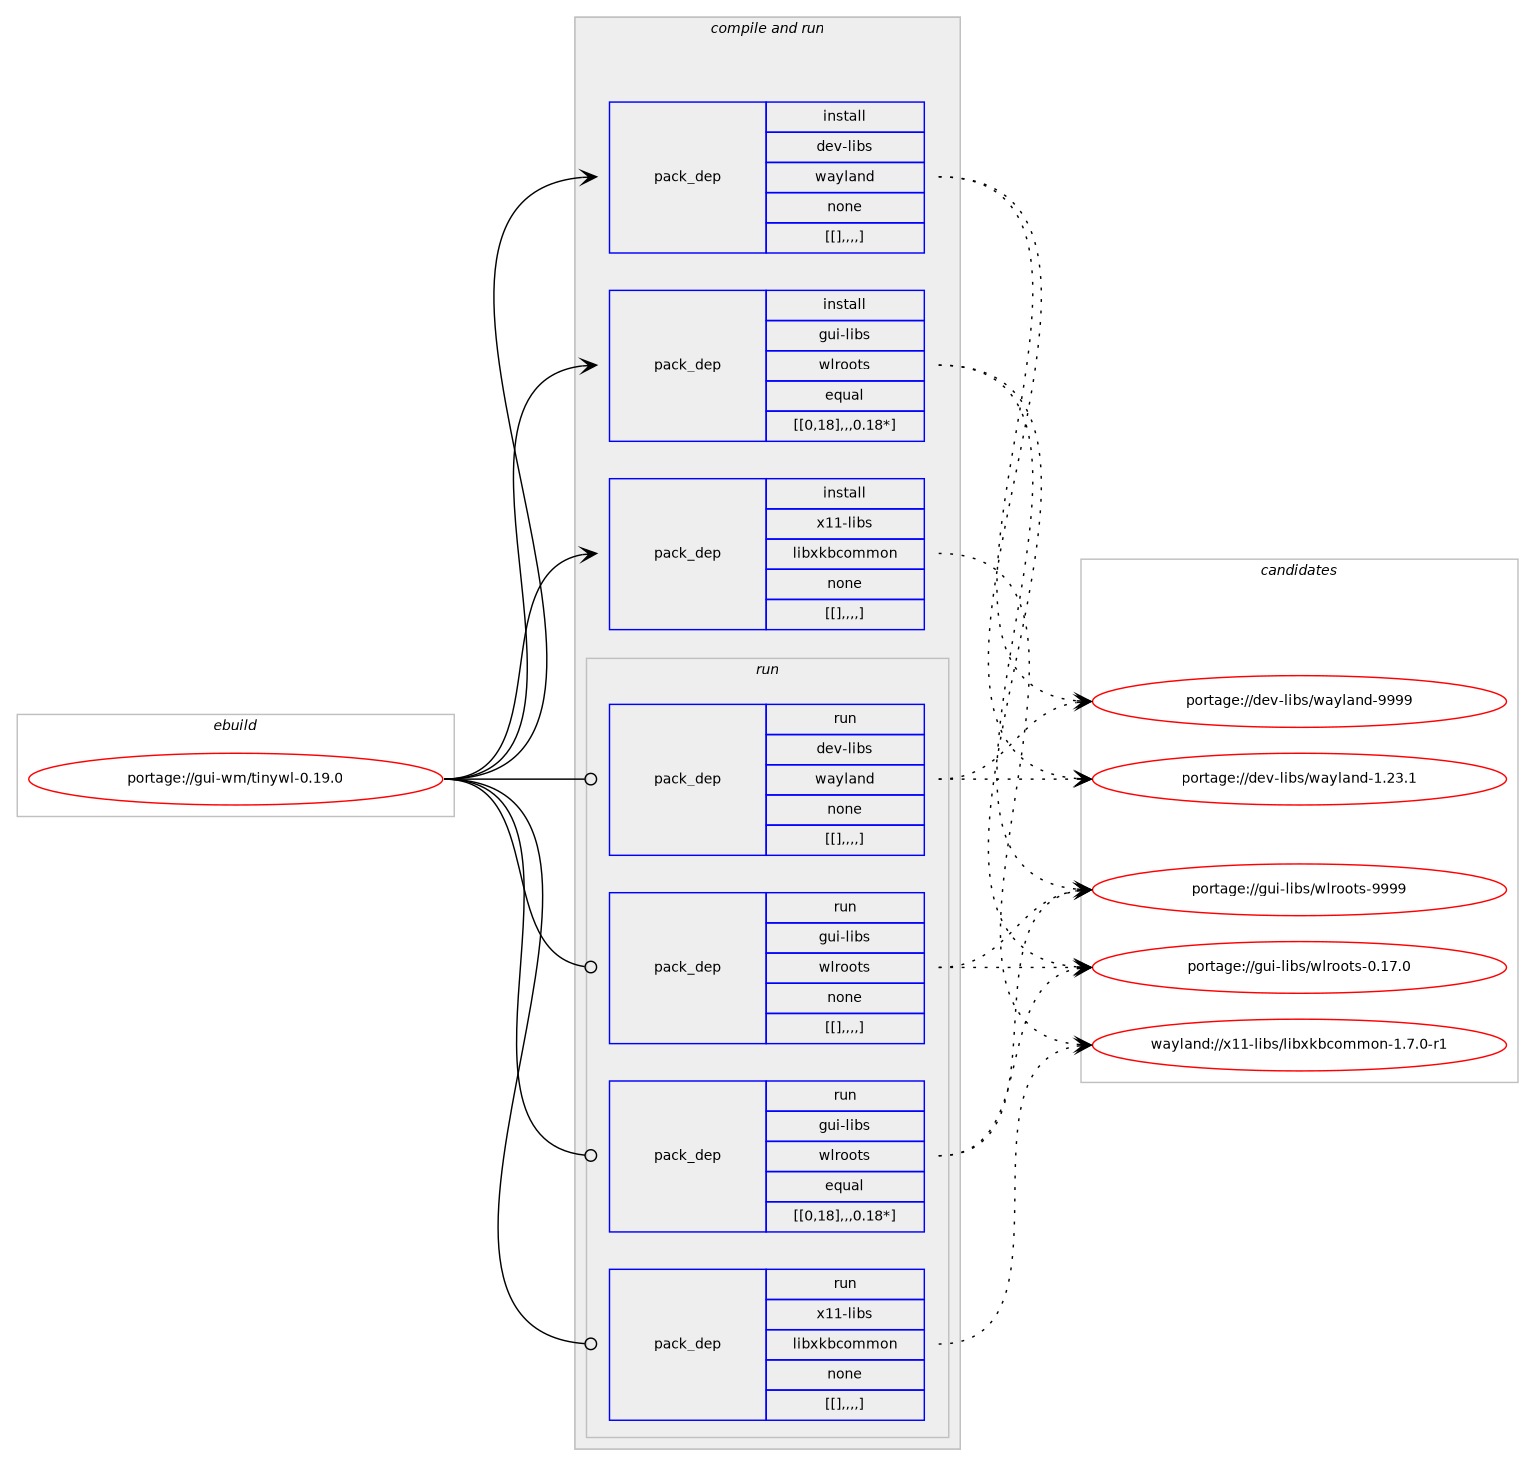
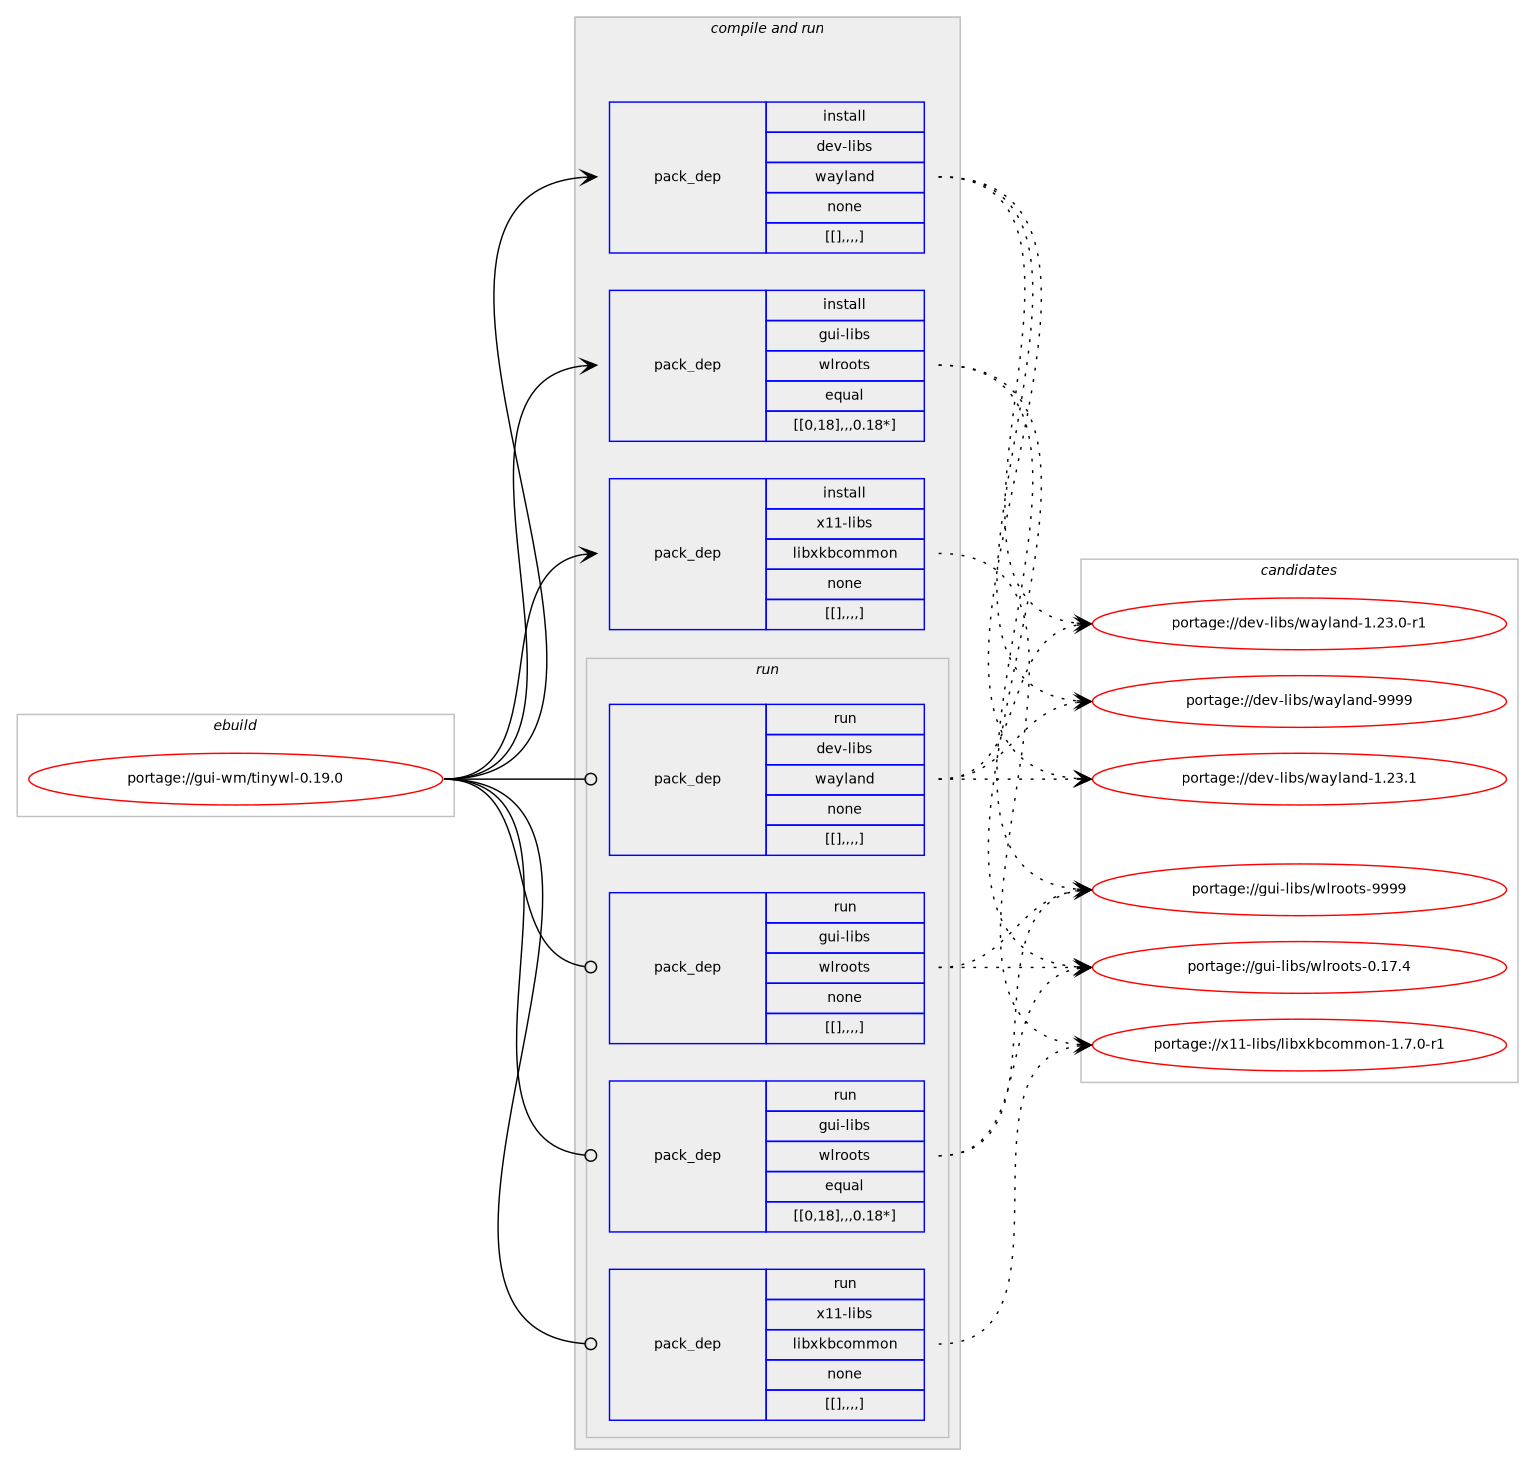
none -> (1300, 624)
(1300, 967) -> (1300, 967)
(1300, 1045) -> (1300, 1045)
